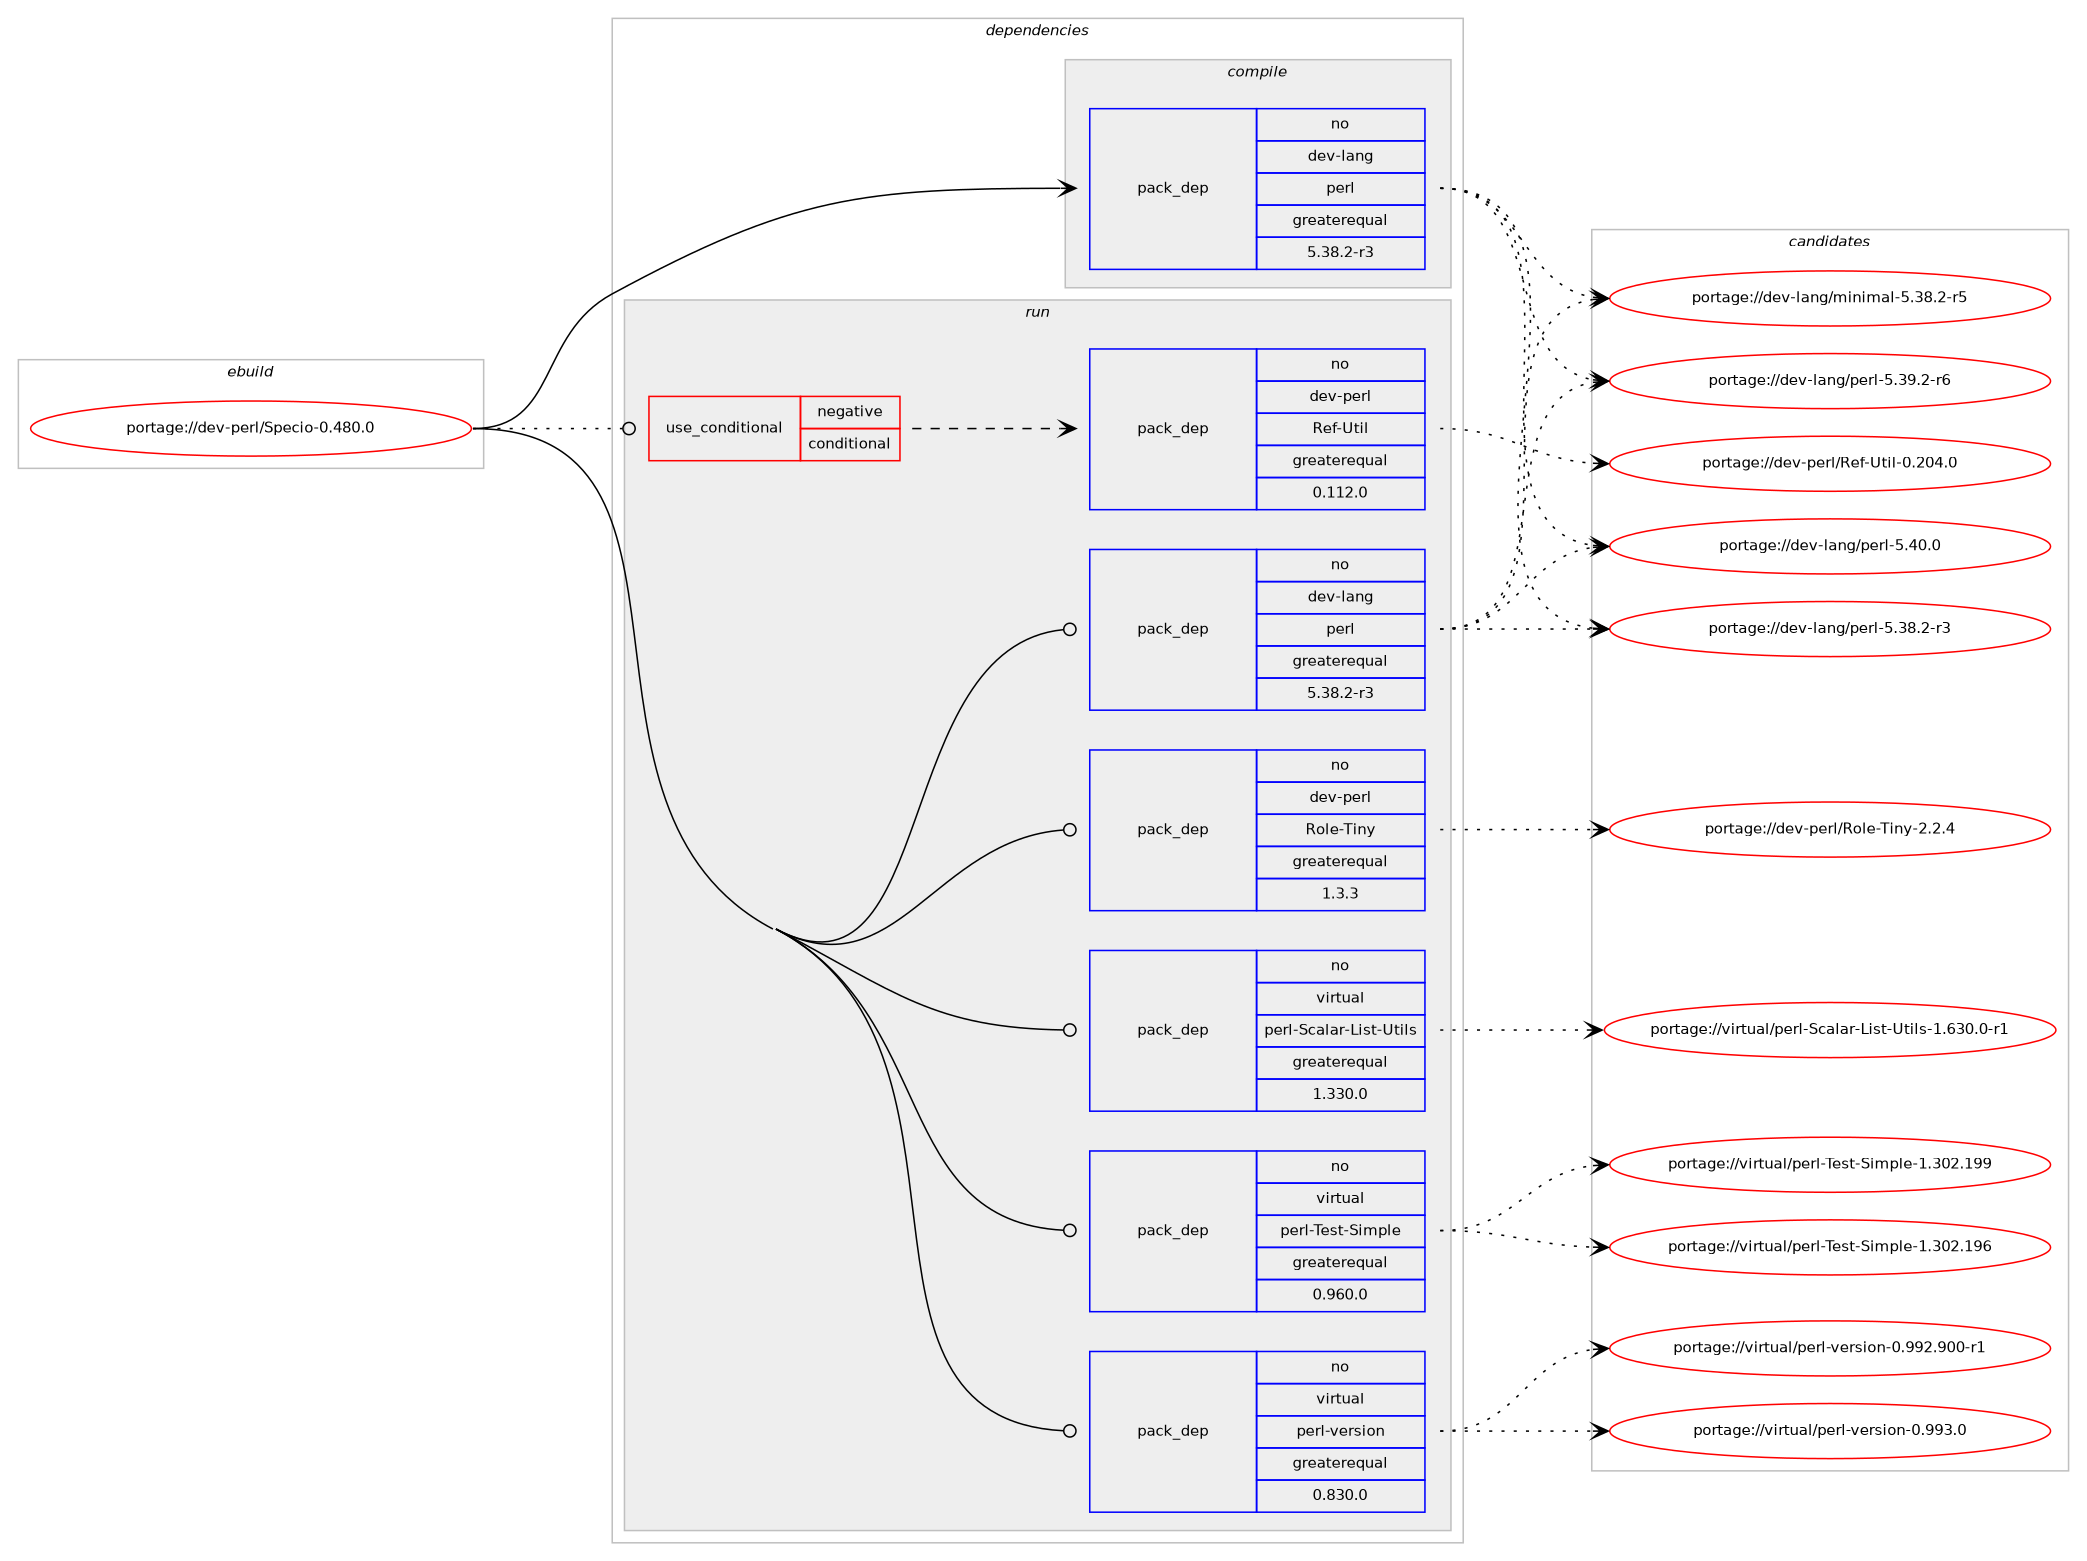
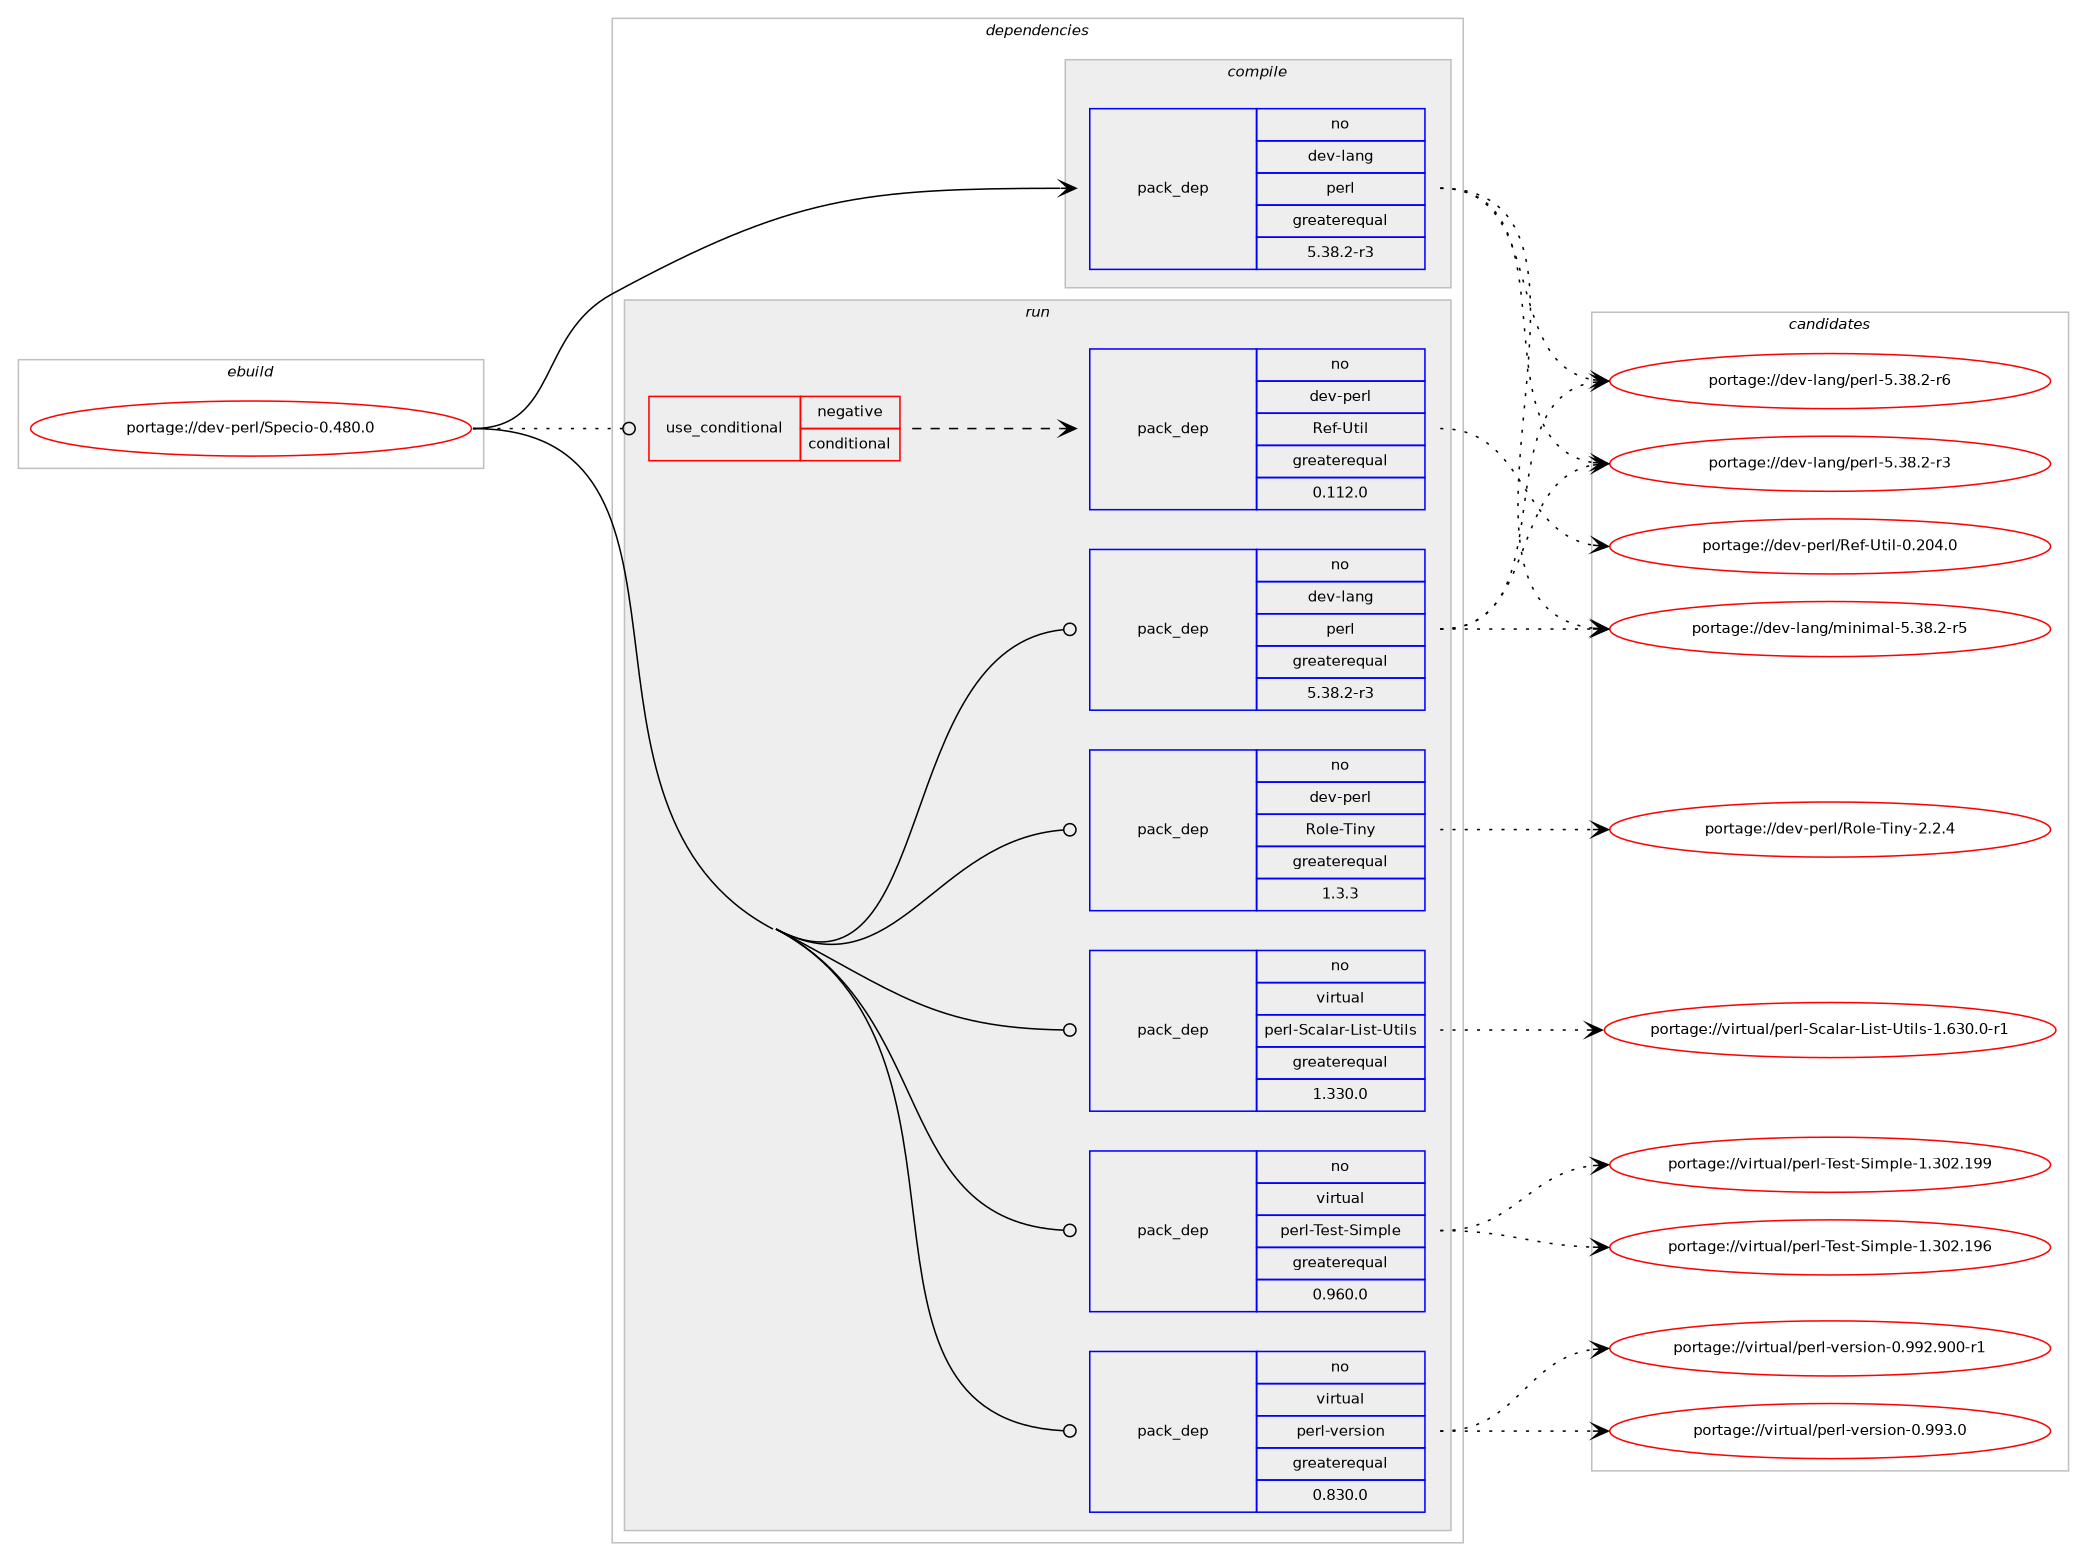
(1830, 381) -> (1830, 381)
(1830, 546) -> none
